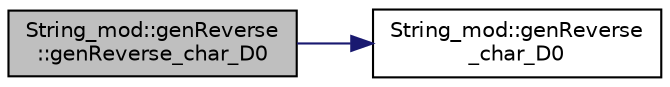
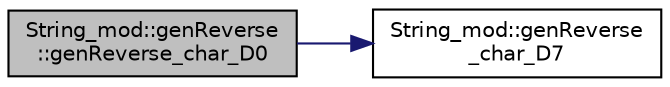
(517, 43) -> (517, 43)
